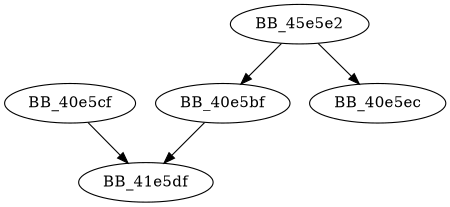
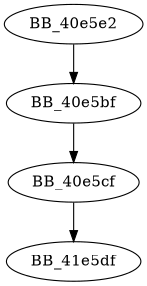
(300, 24) -> (74, 24)
(378, 103) -> none
(188, 139) -> (74, 137)
